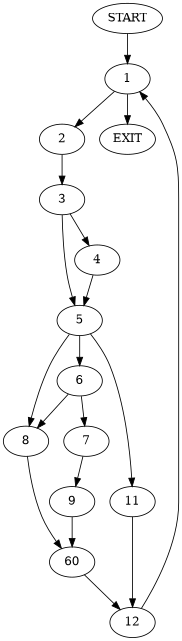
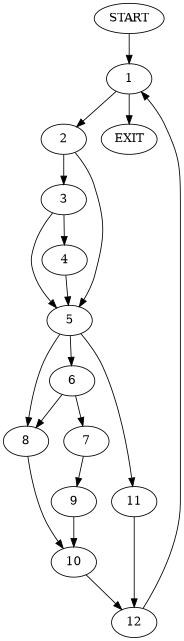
none -> (102, 225)
(72, 562) -> (74, 562)
